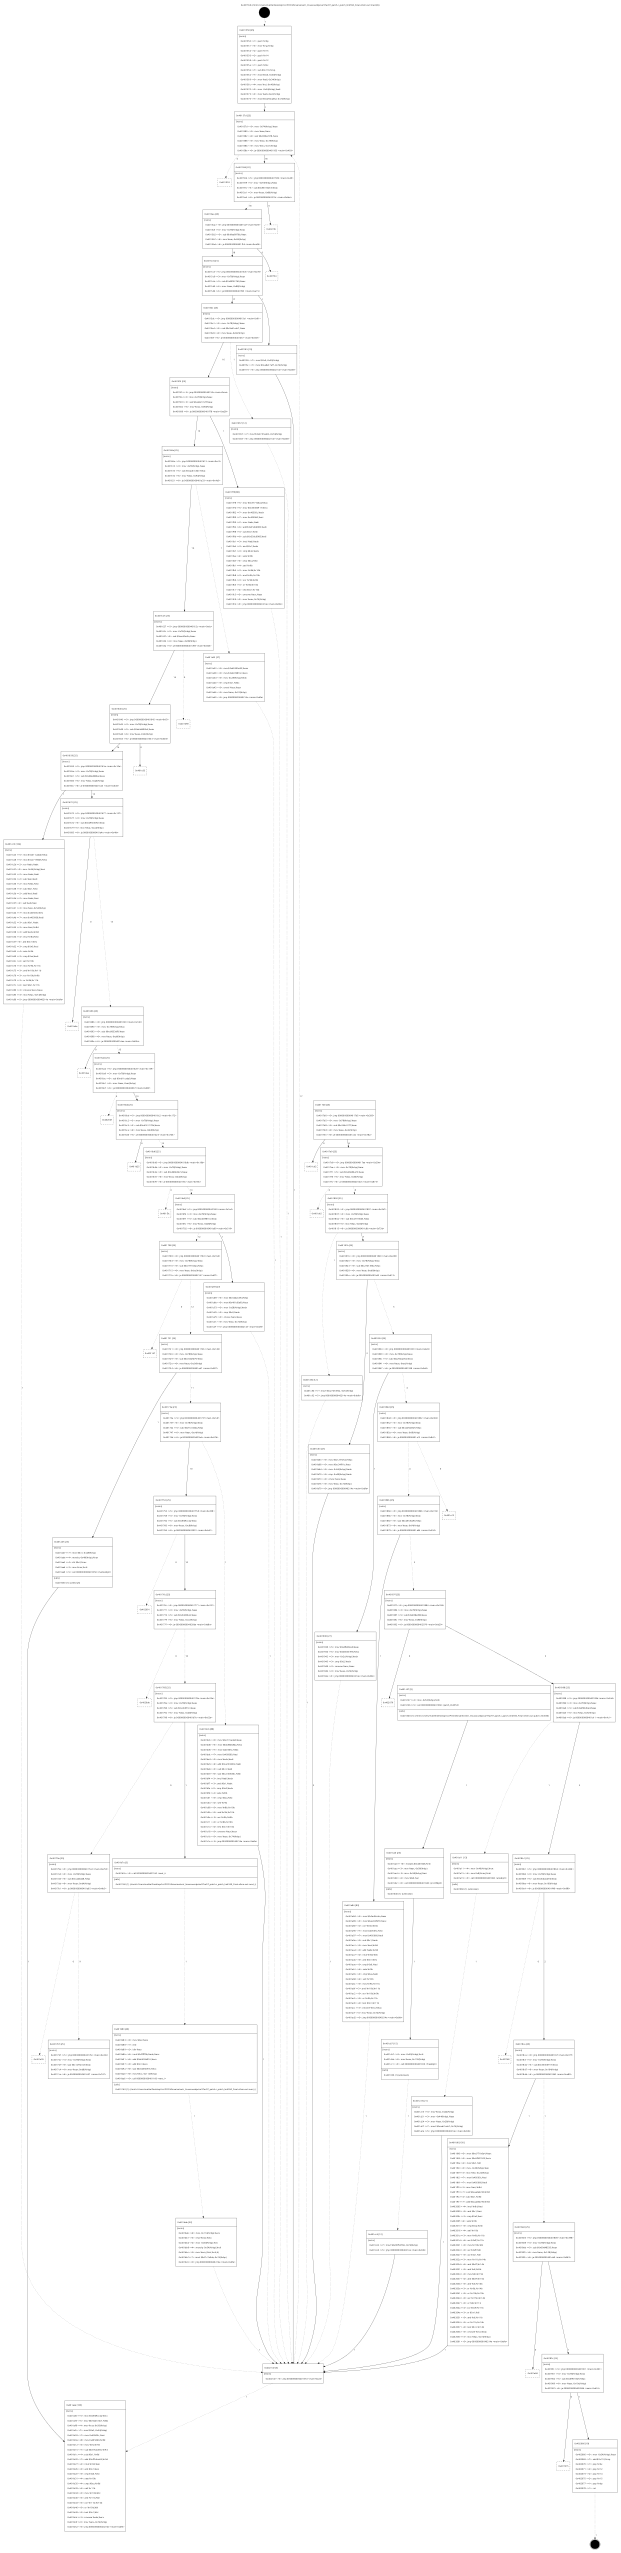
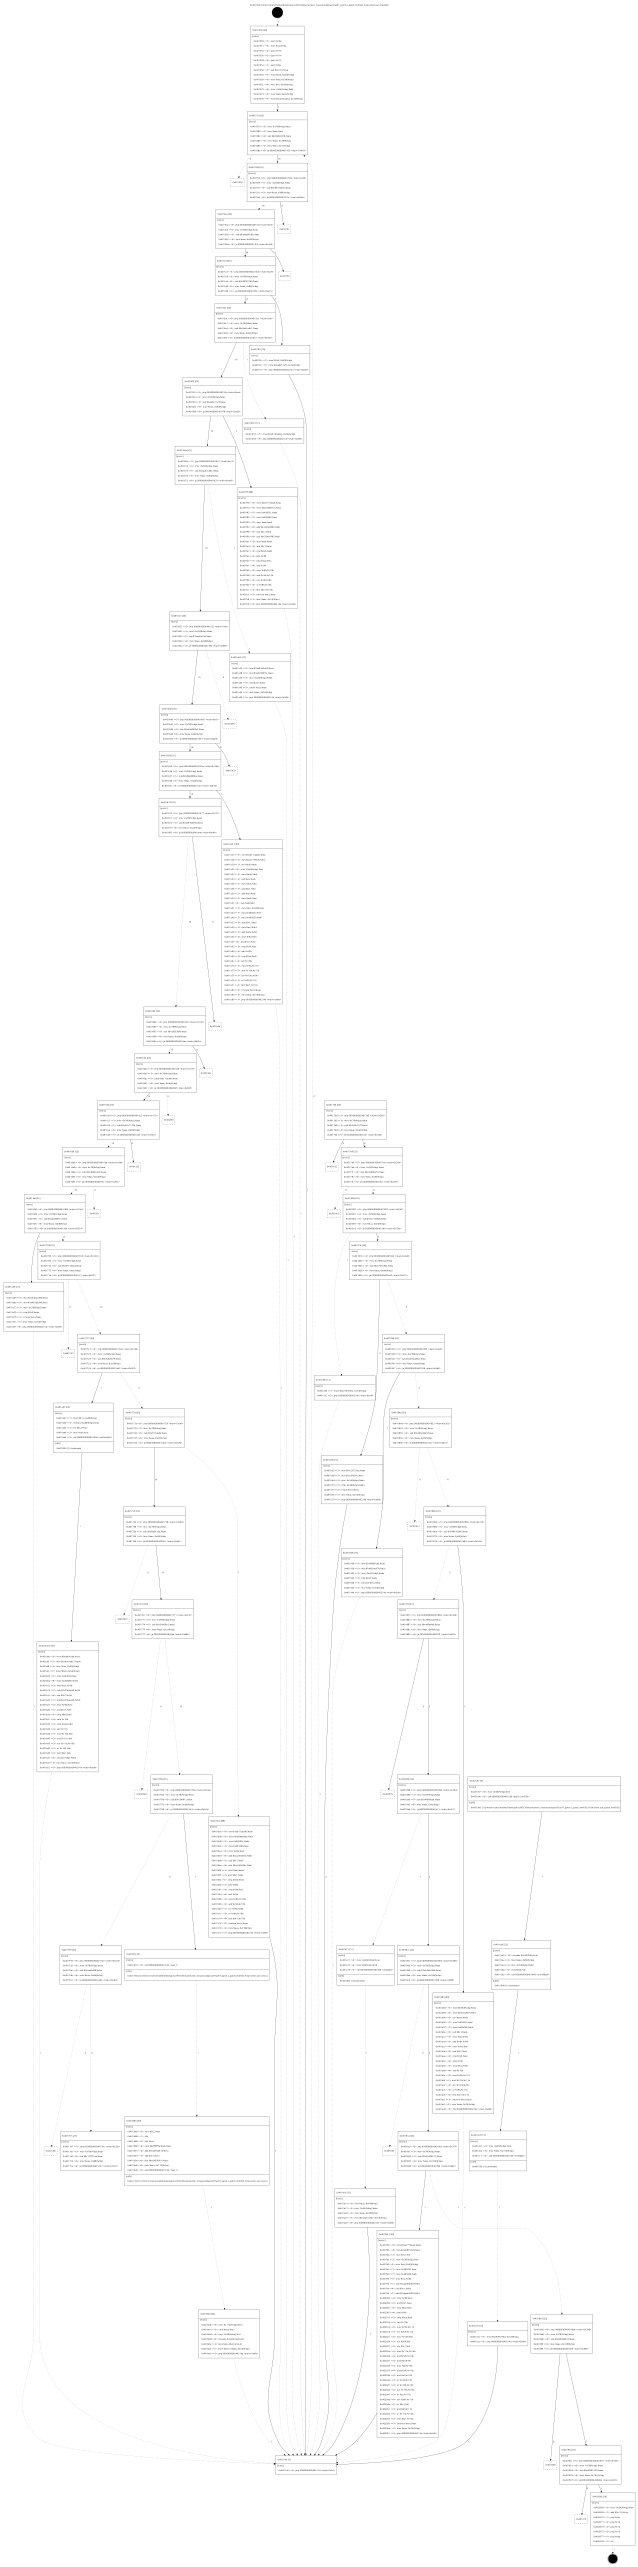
(200, 2417) -> (40, 2199)
